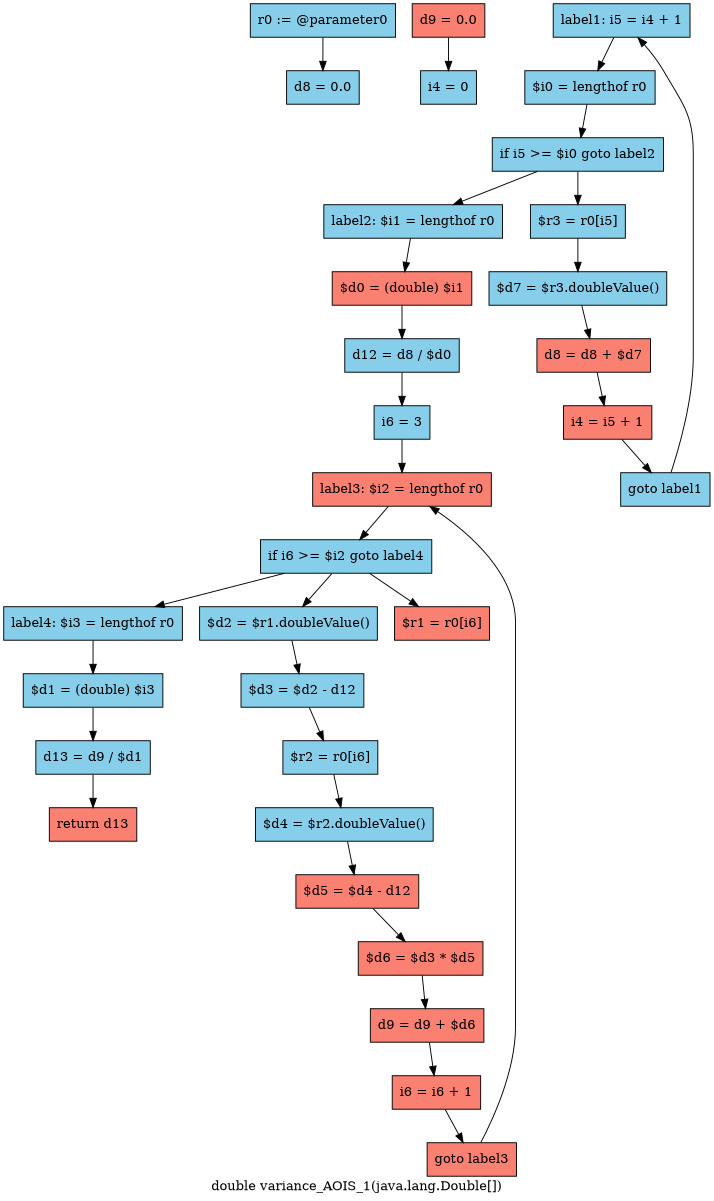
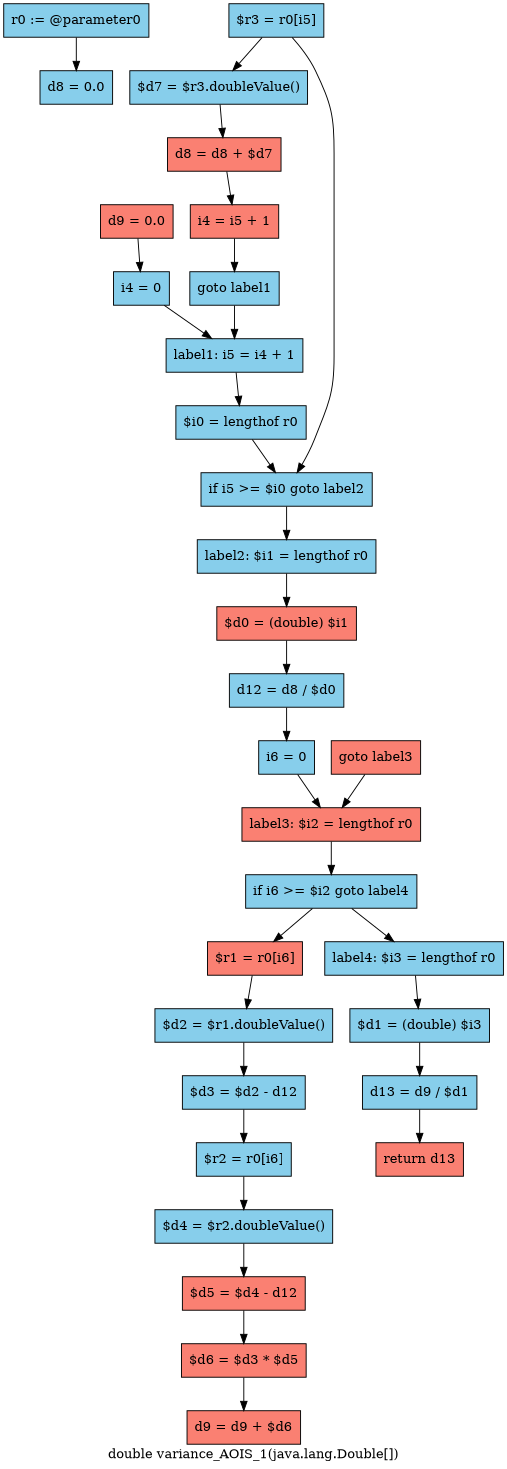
(578, 183) -> (334, 249)
none -> (184, 319)
(402, 422) -> (287, 757)
(320, 586) -> (250, 987)
(436, 1092) -> none
